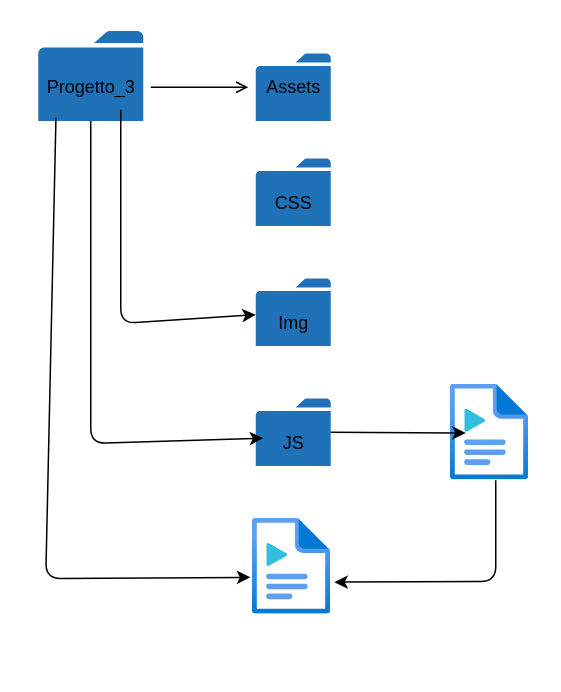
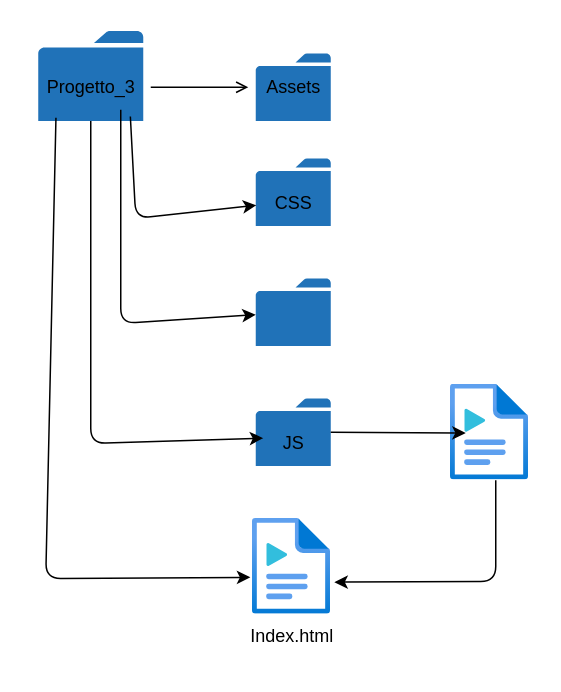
none -> (143, 216)
(293, 323) -> none
none -> (292, 637)
